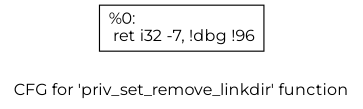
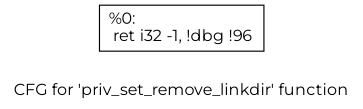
(182, 36) -> (181, 36)
